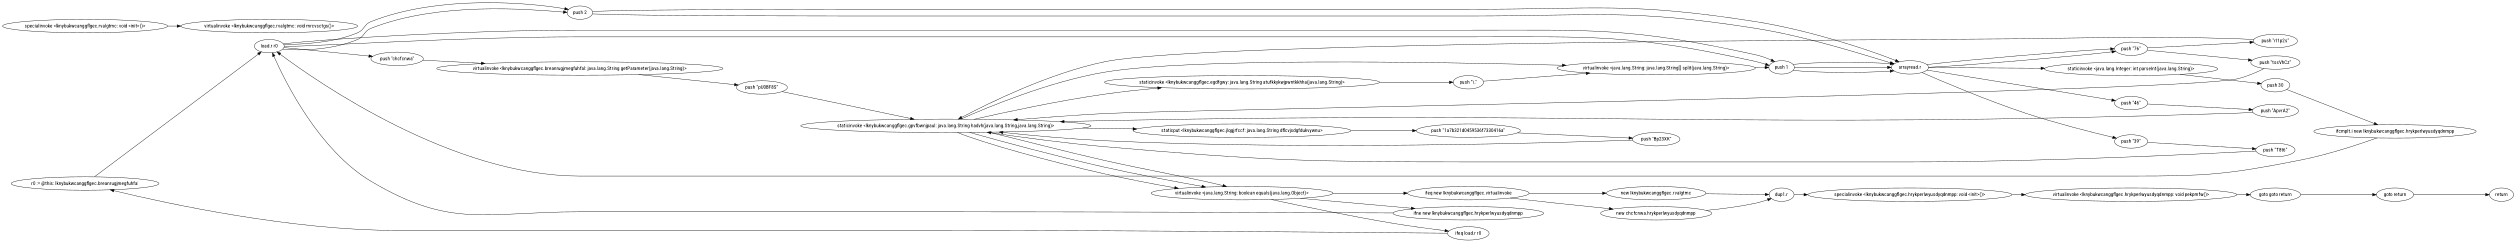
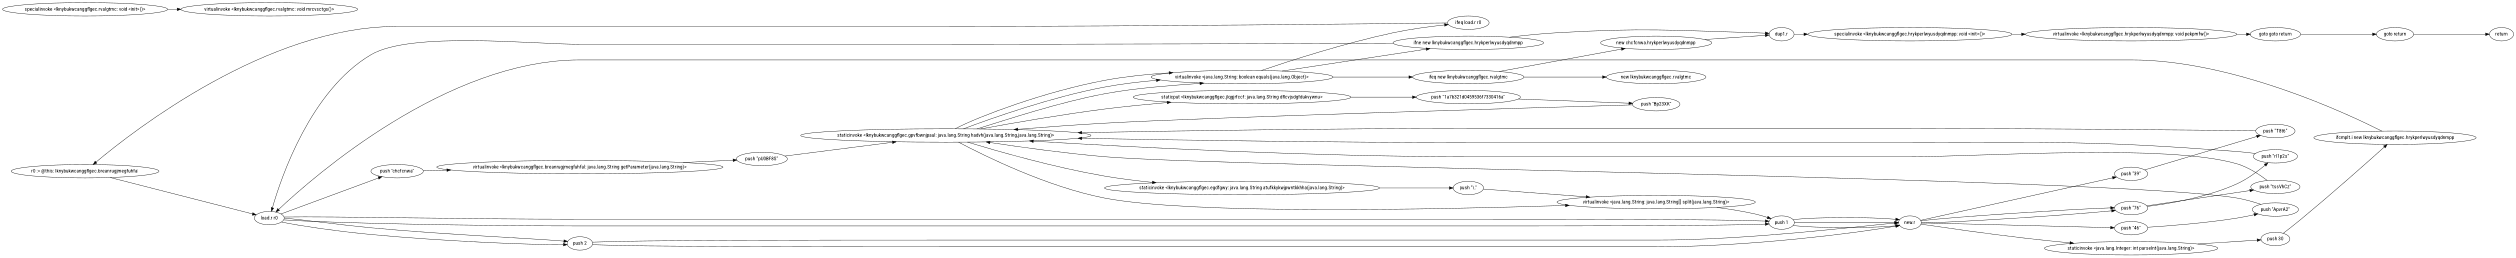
(1910, 67) -> (1910, 223)
(1468, 193) -> (1468, 77)
(1736, 194) -> (1637, 30)
